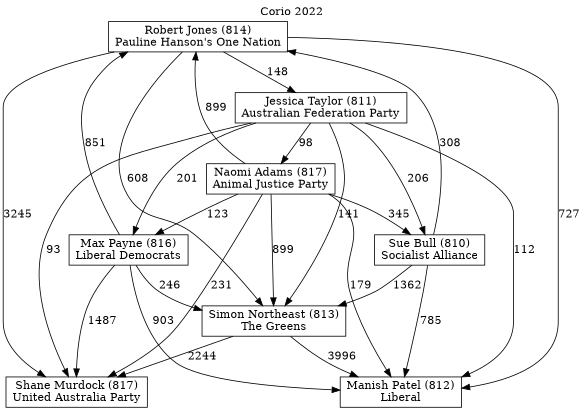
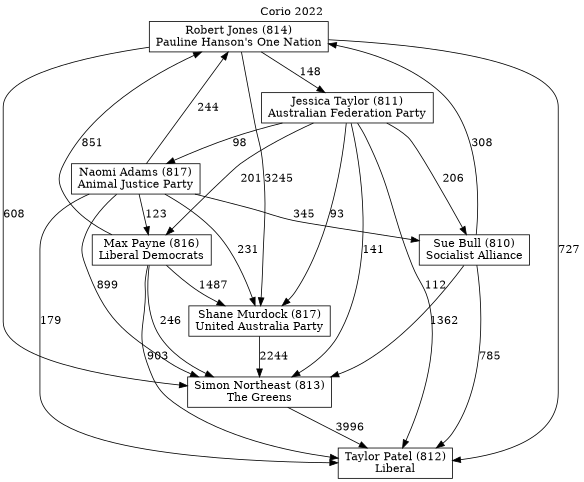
(216, 108) -> (208, 108)
(179, 355) -> (260, 353)
(401, 392) -> (395, 463)
